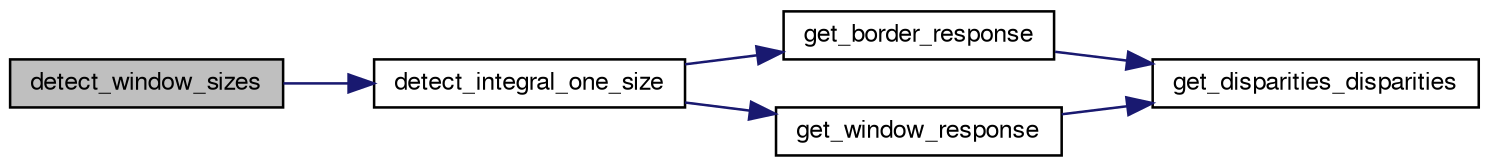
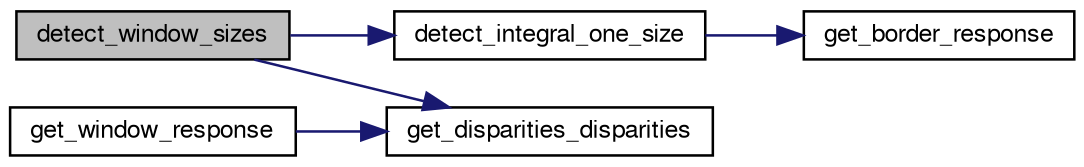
(1091, 56) -> (339, 80)
(717, 107) -> none
